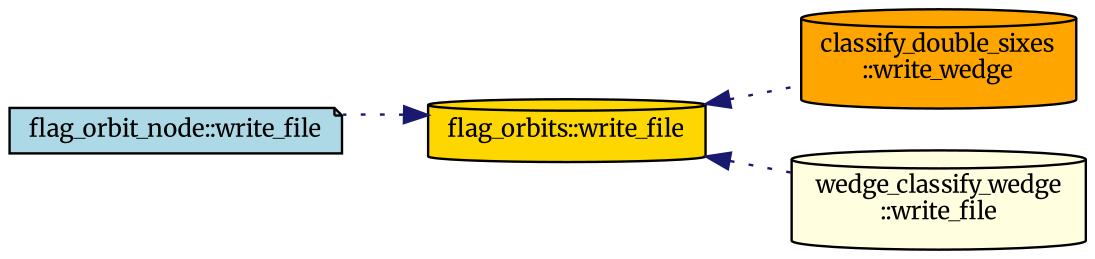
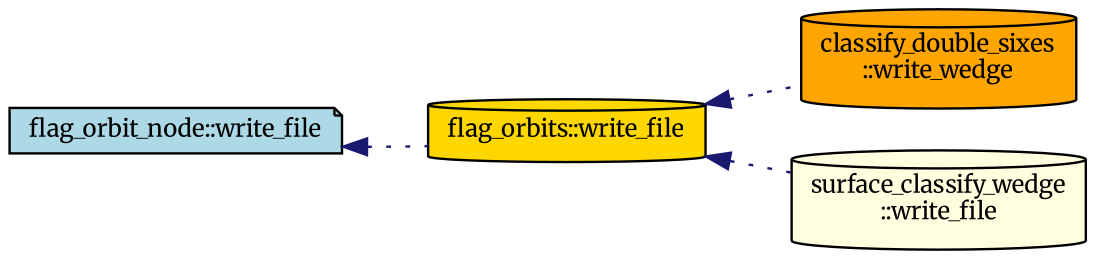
(373, 114) -> (398, 147)
(939, 200) -> (939, 200)
